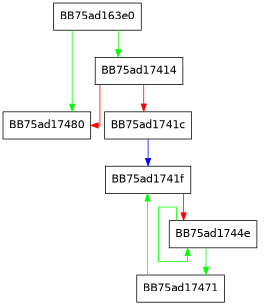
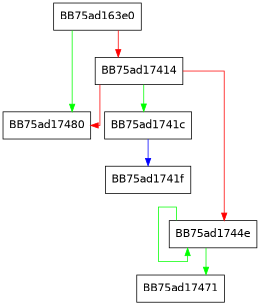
(118, 40) -> (118, 40)
(144, 94) -> (144, 94)
(184, 203) -> (224, 121)
(148, 238) -> none
